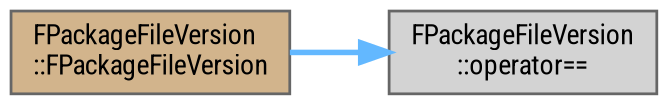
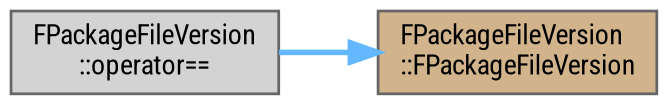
(325, 52) -> (315, 52)
